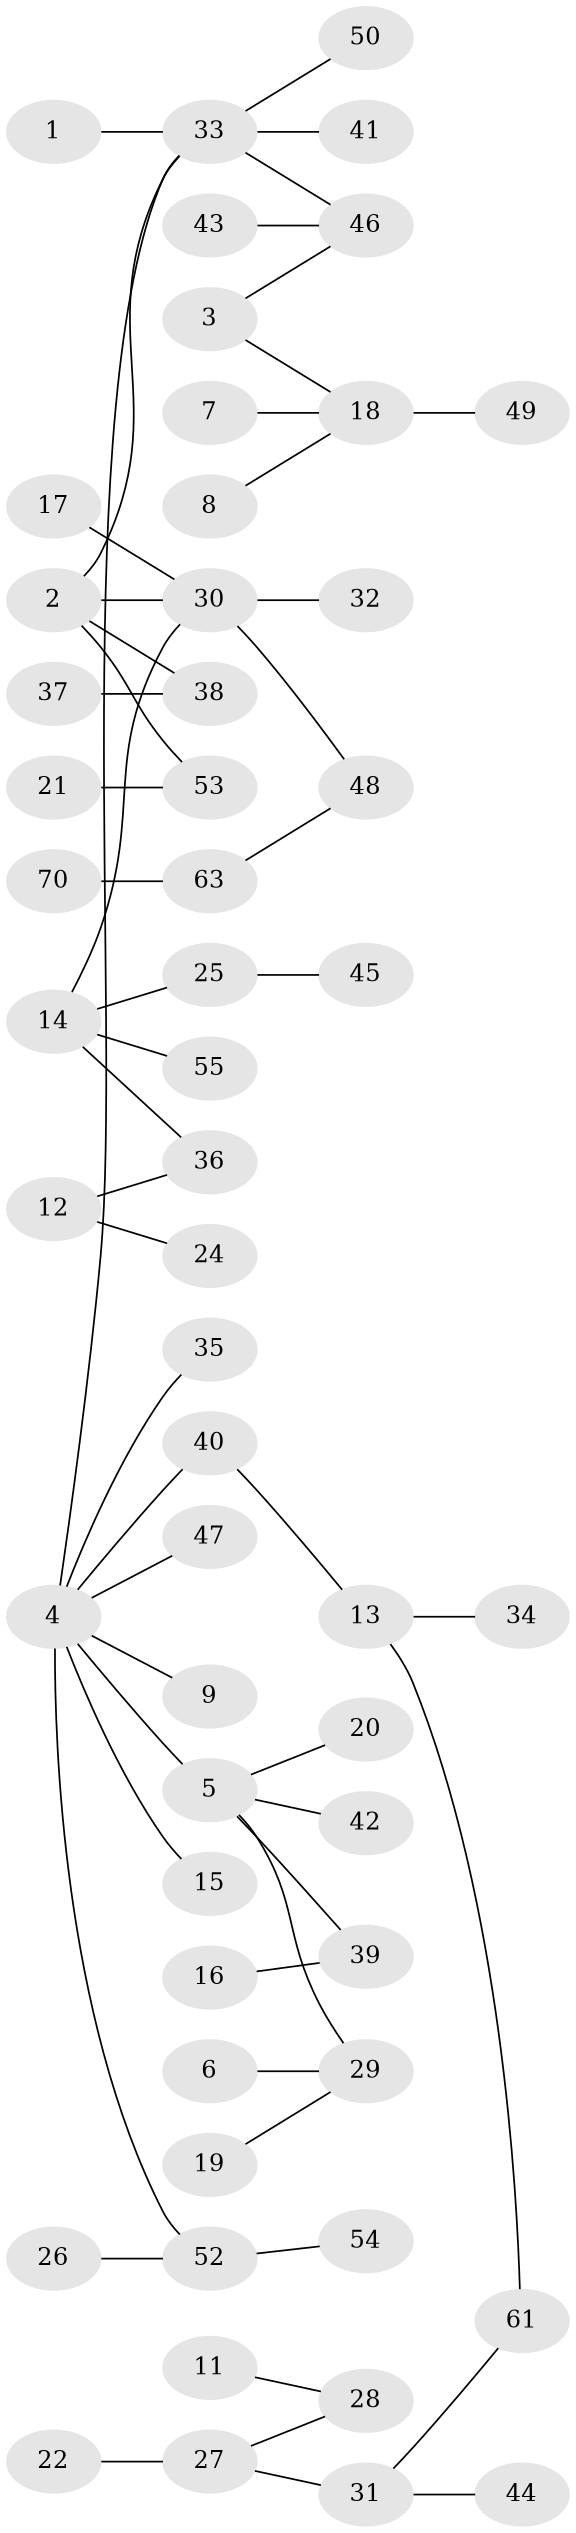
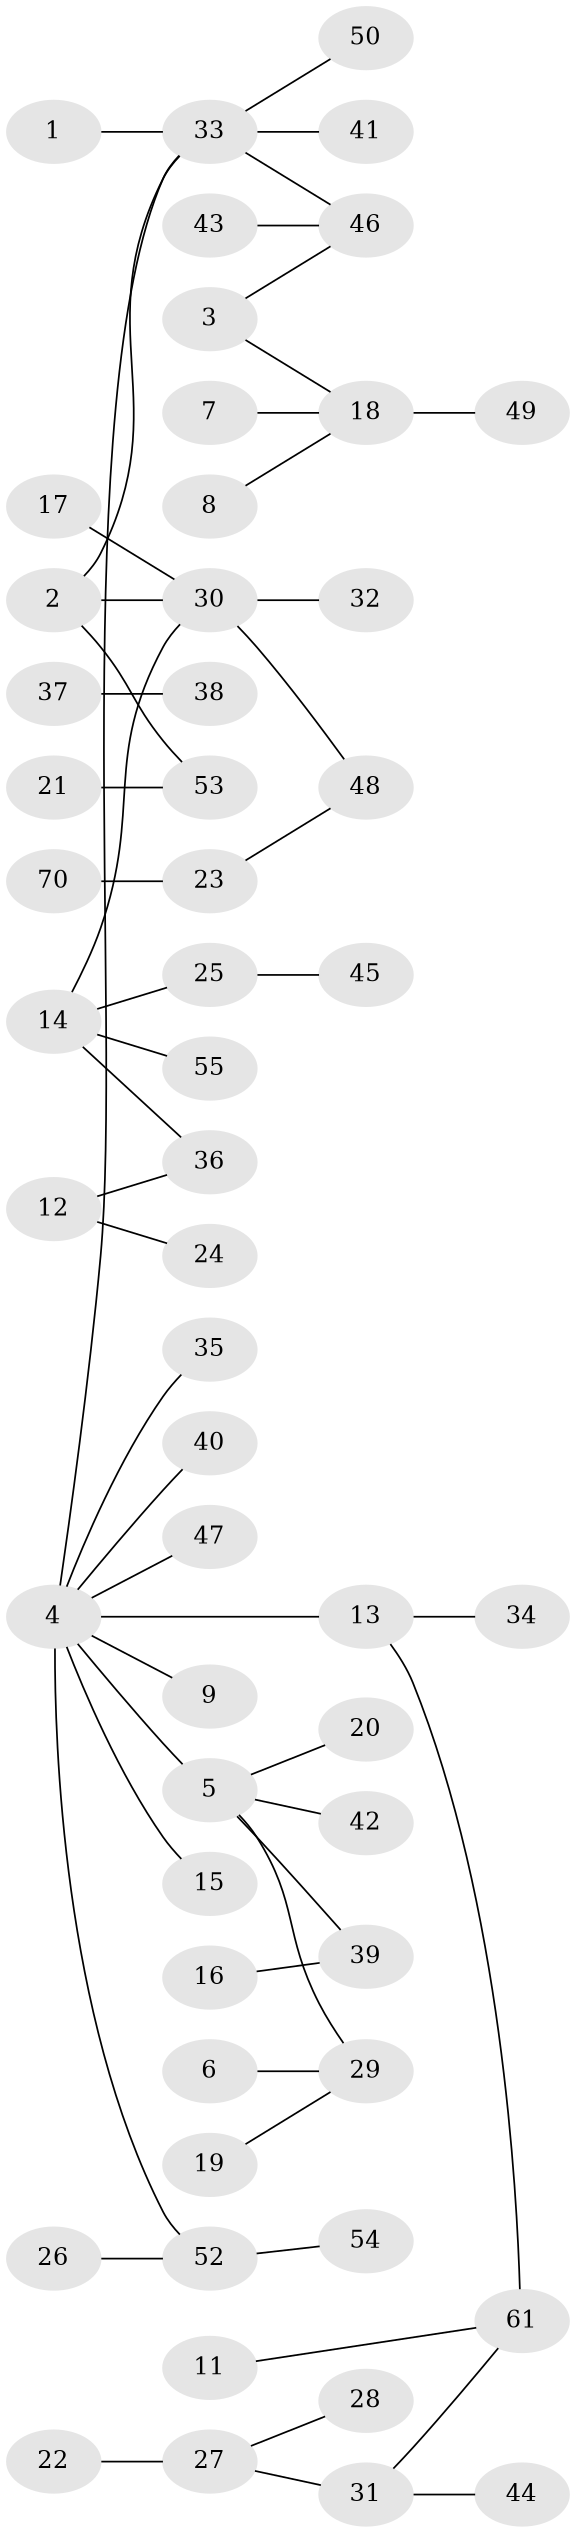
(132, 647) -> none
(210, 881) -> (210, 881)
(291, 1529) -> (210, 1617)
(288, 2384) -> (366, 2344)
